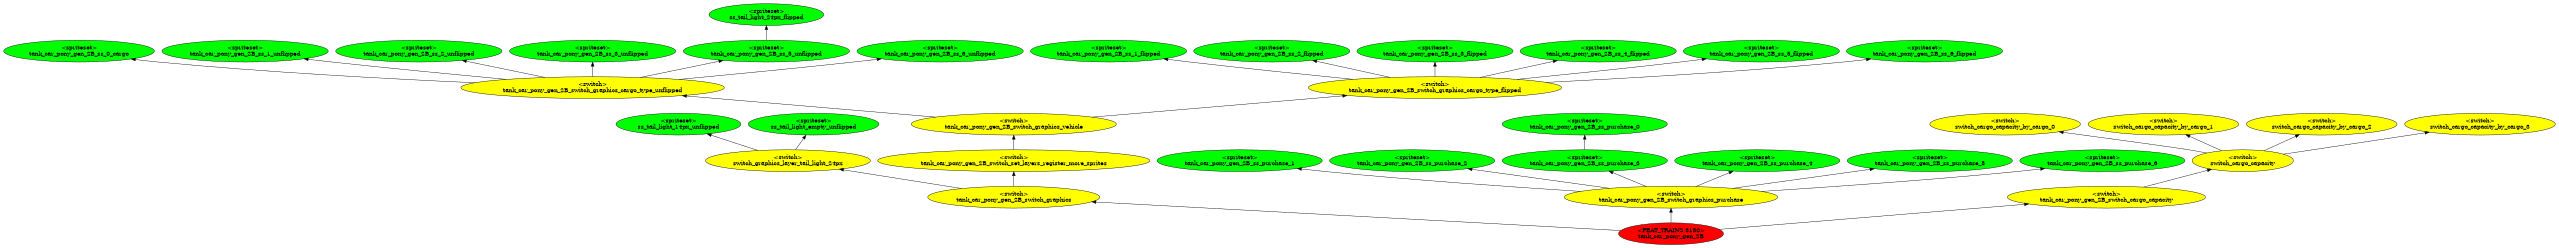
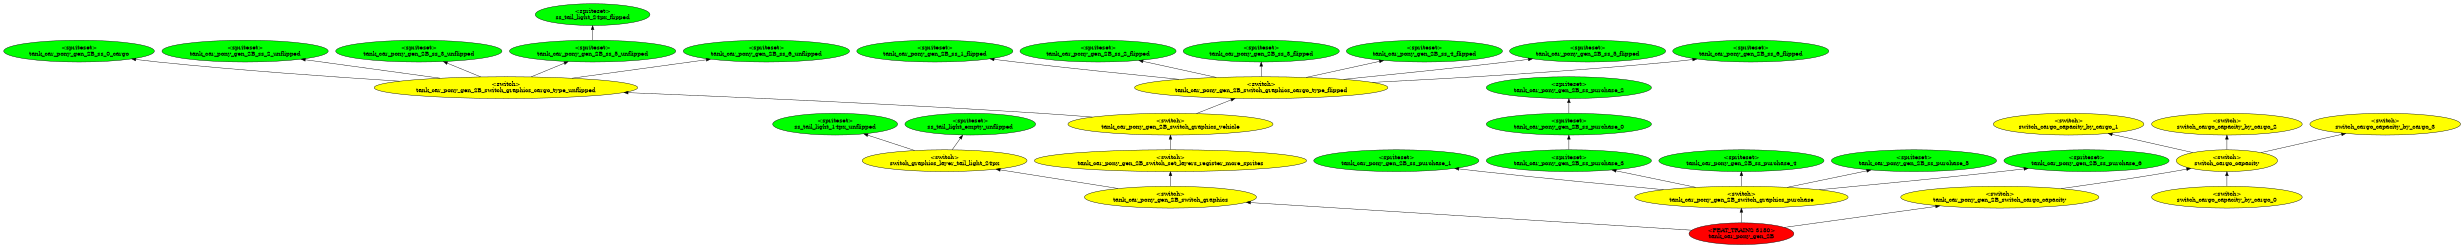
(245, 51) -> none
(2135, 142) -> (2227, 181)
(1541, 179) -> (1569, 108)
